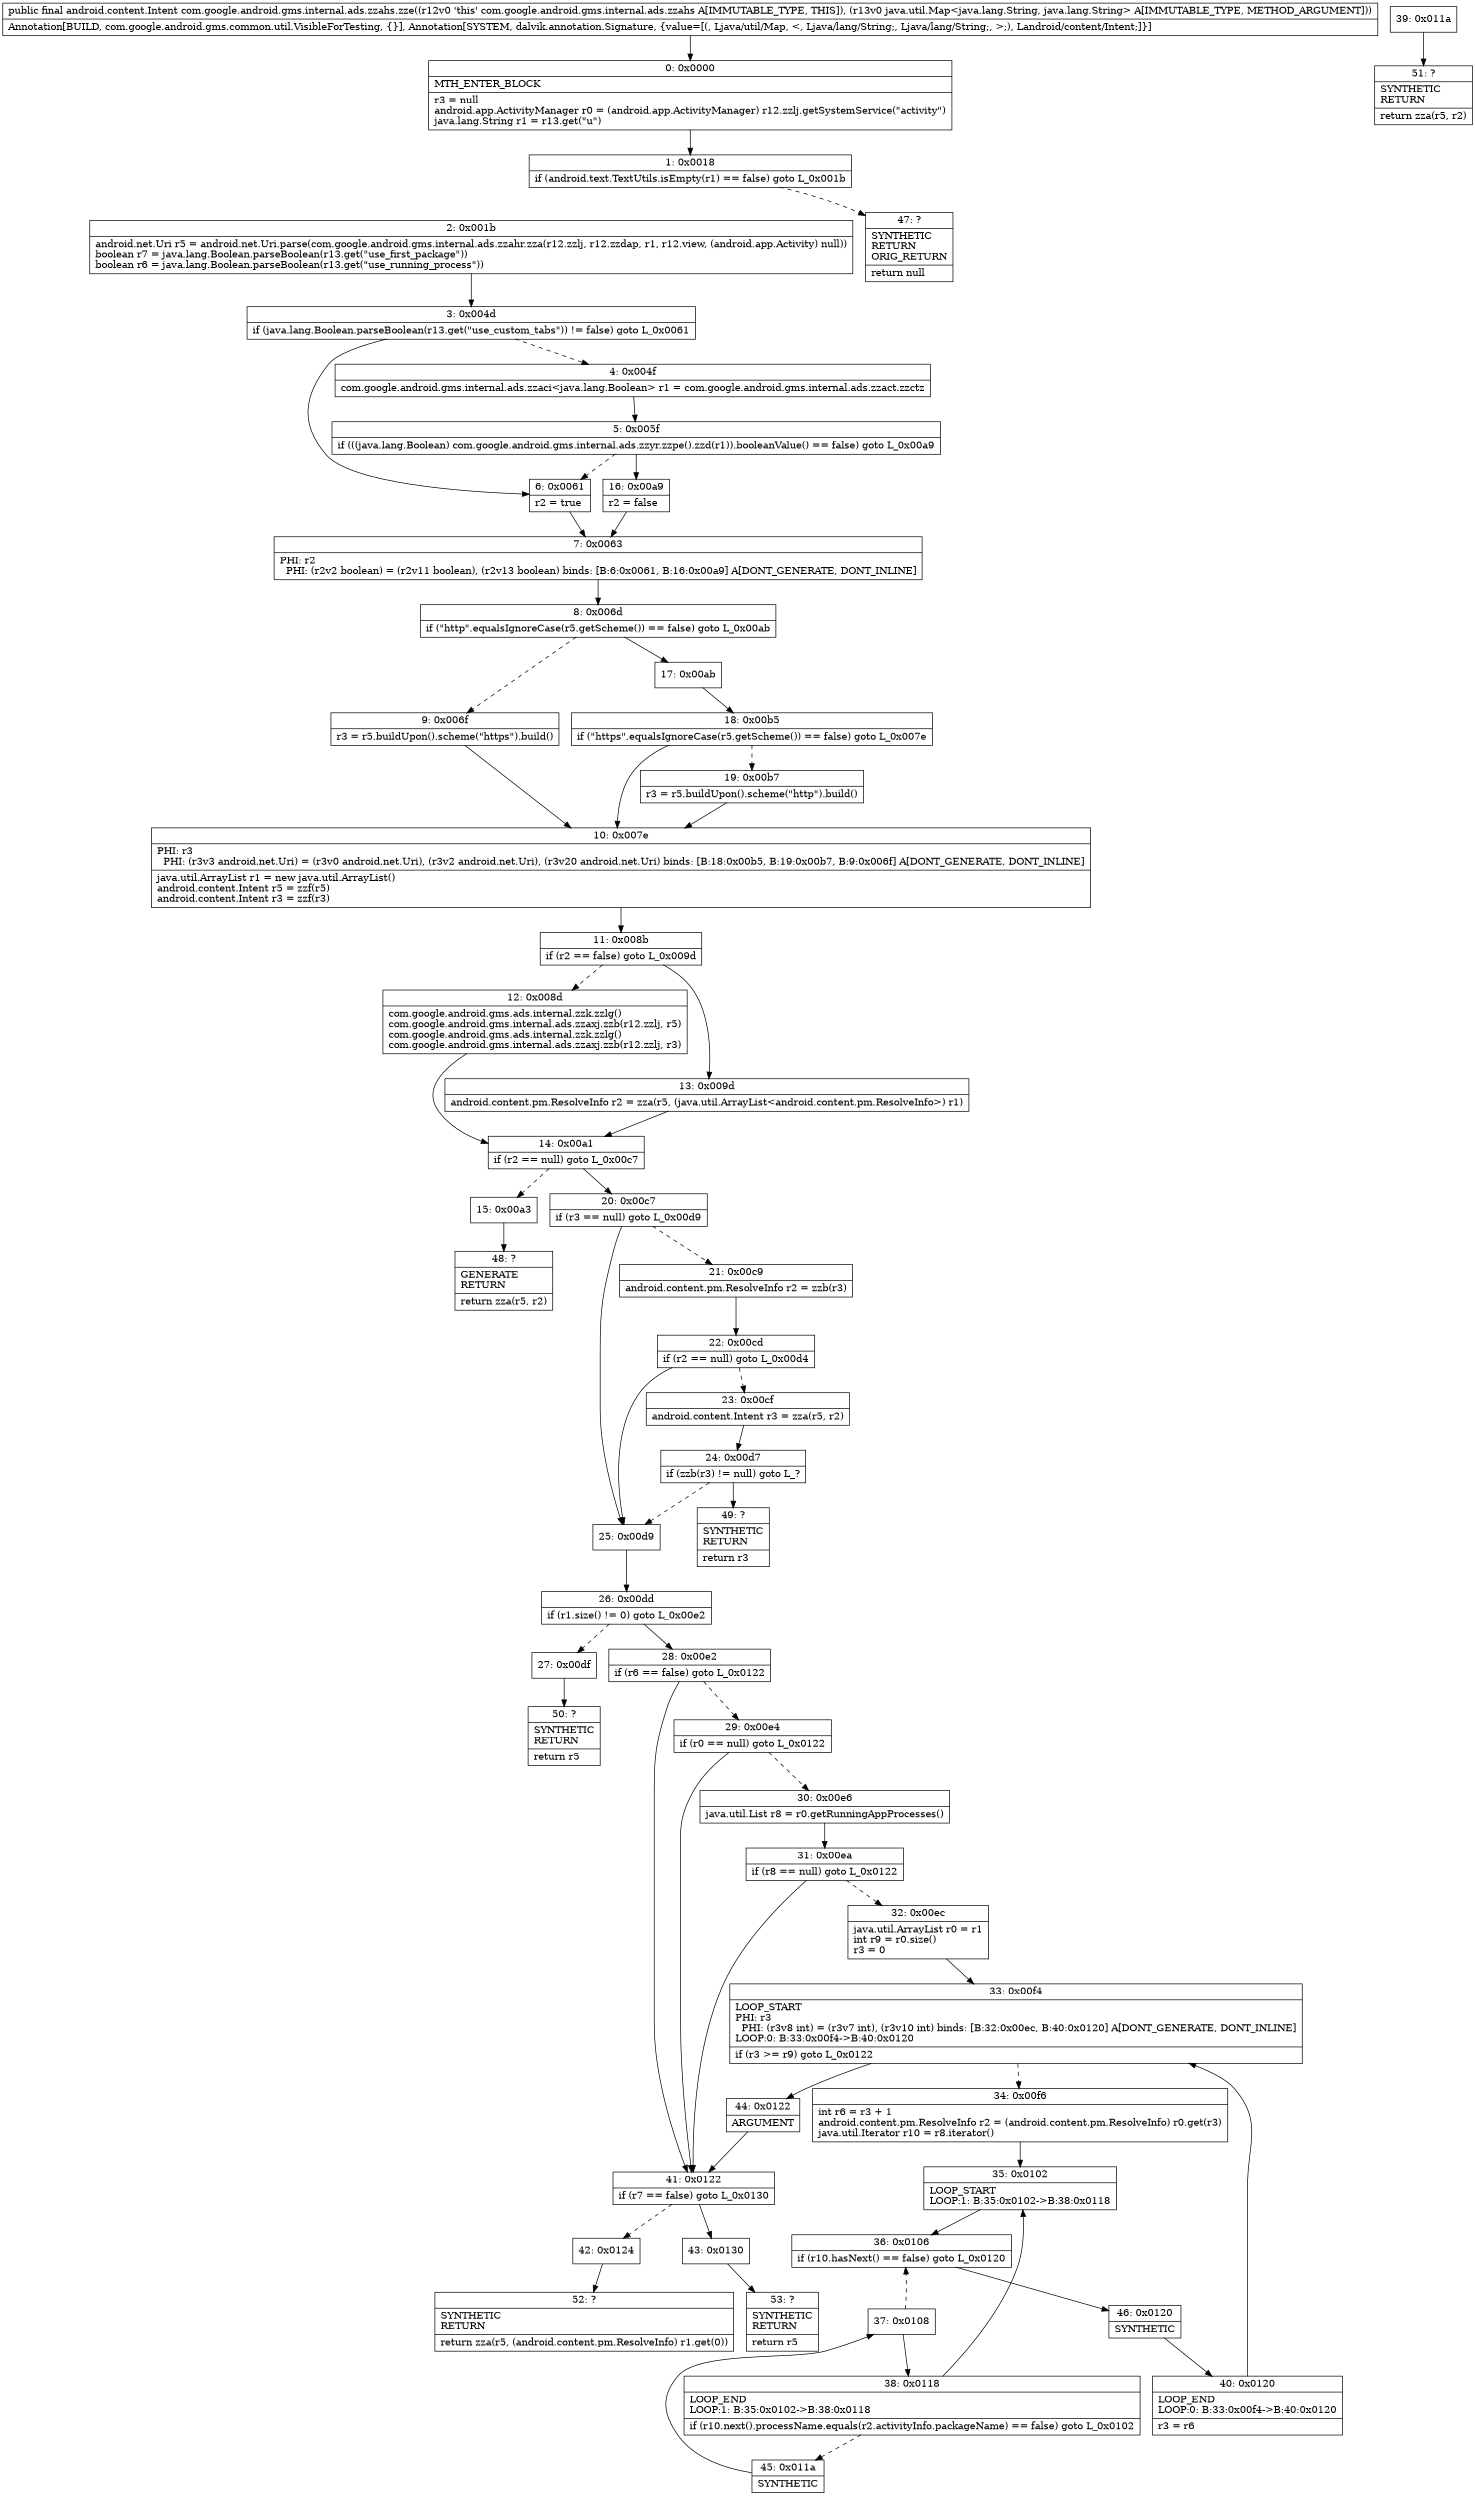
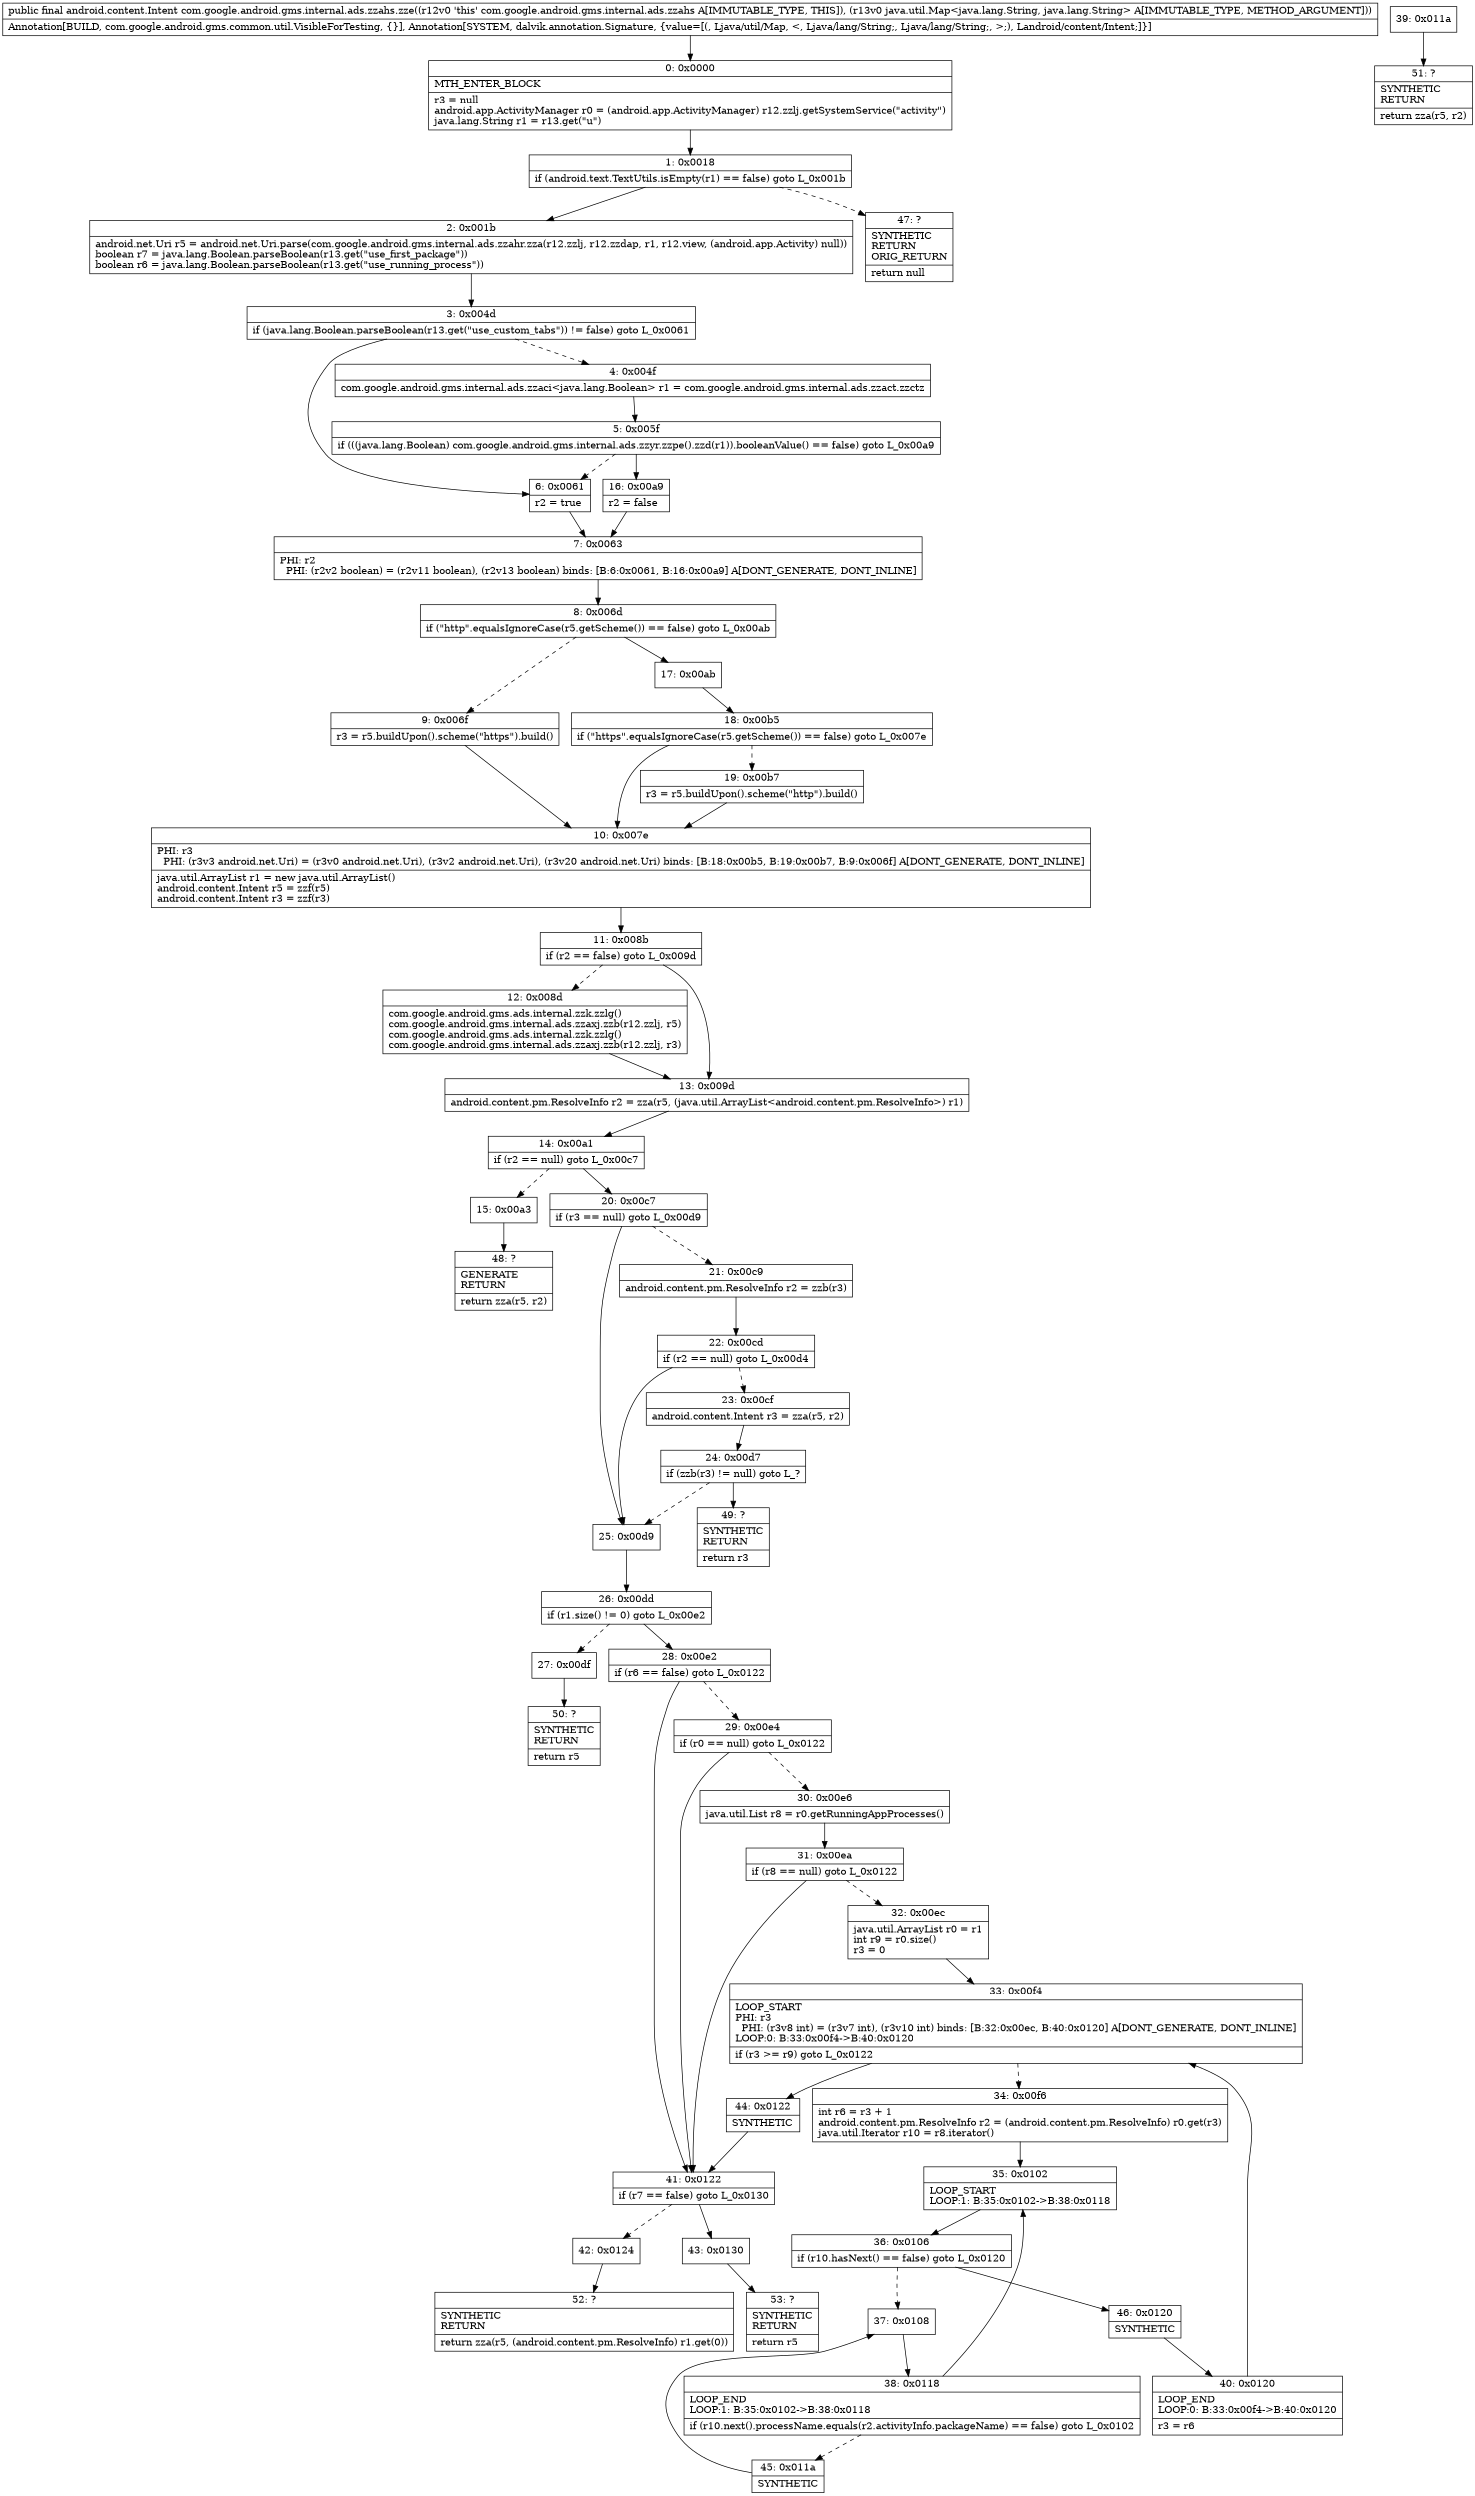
none -> (599, 203)
(434, 1102) -> (637, 1065)
(763, 2123) -> (762, 2123)
(906, 2292) -> (897, 2285)
